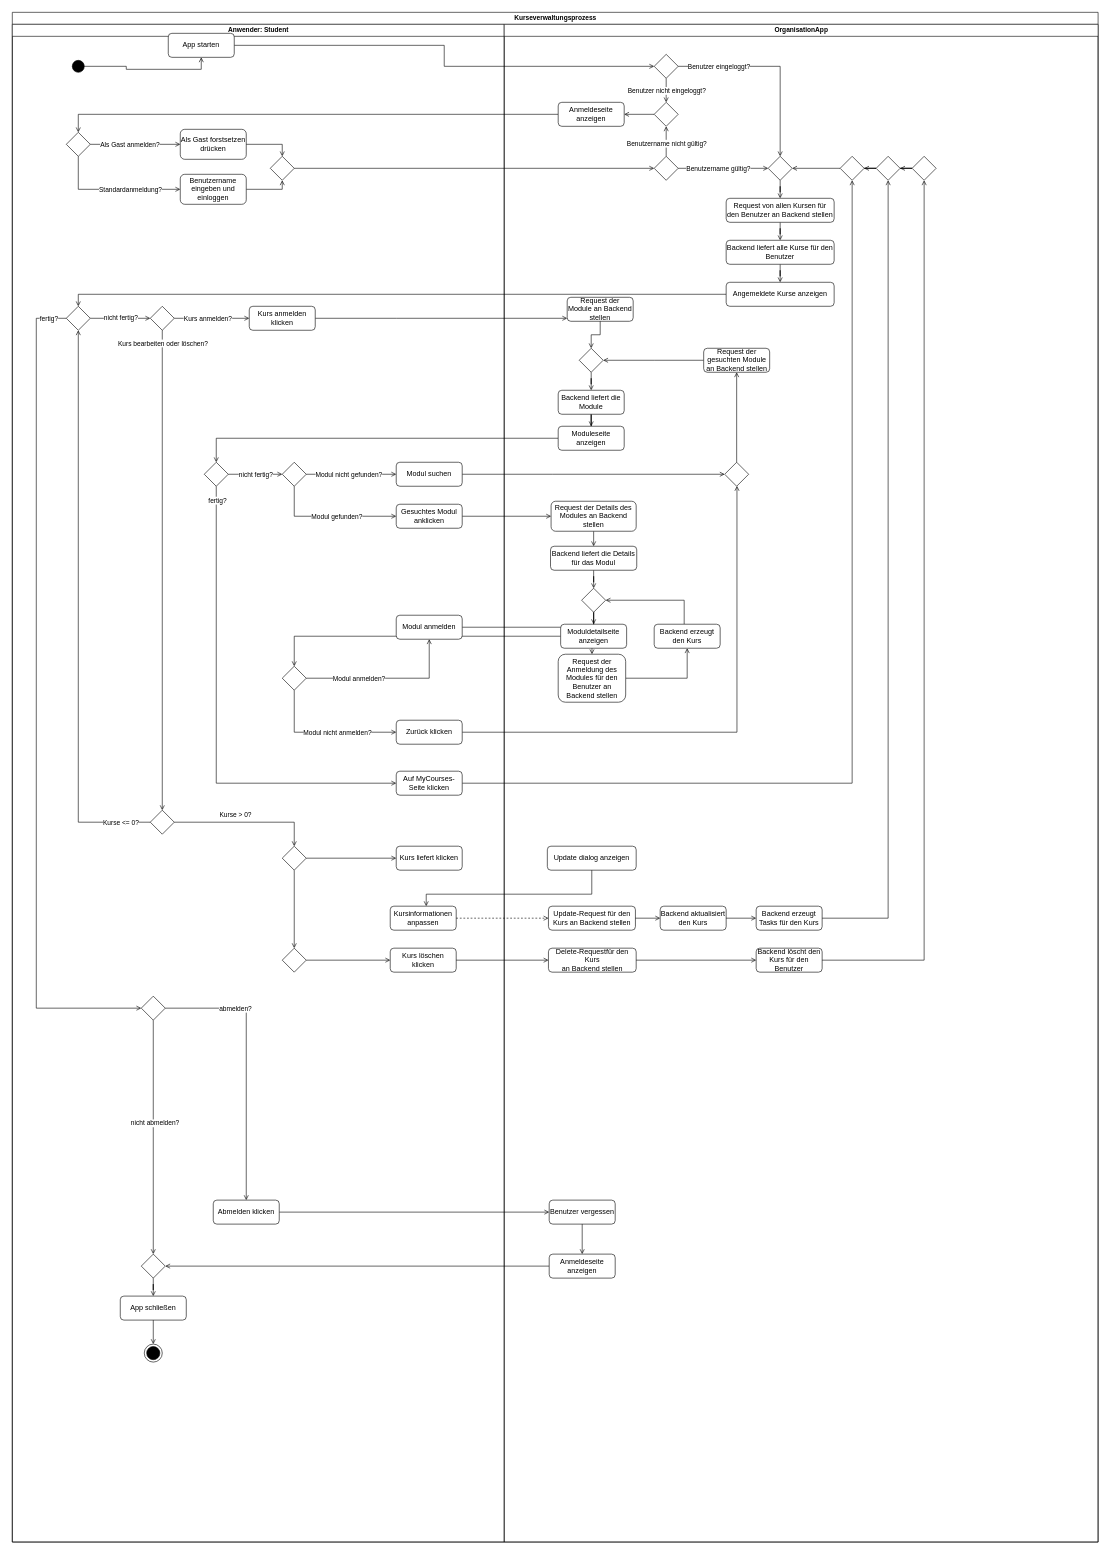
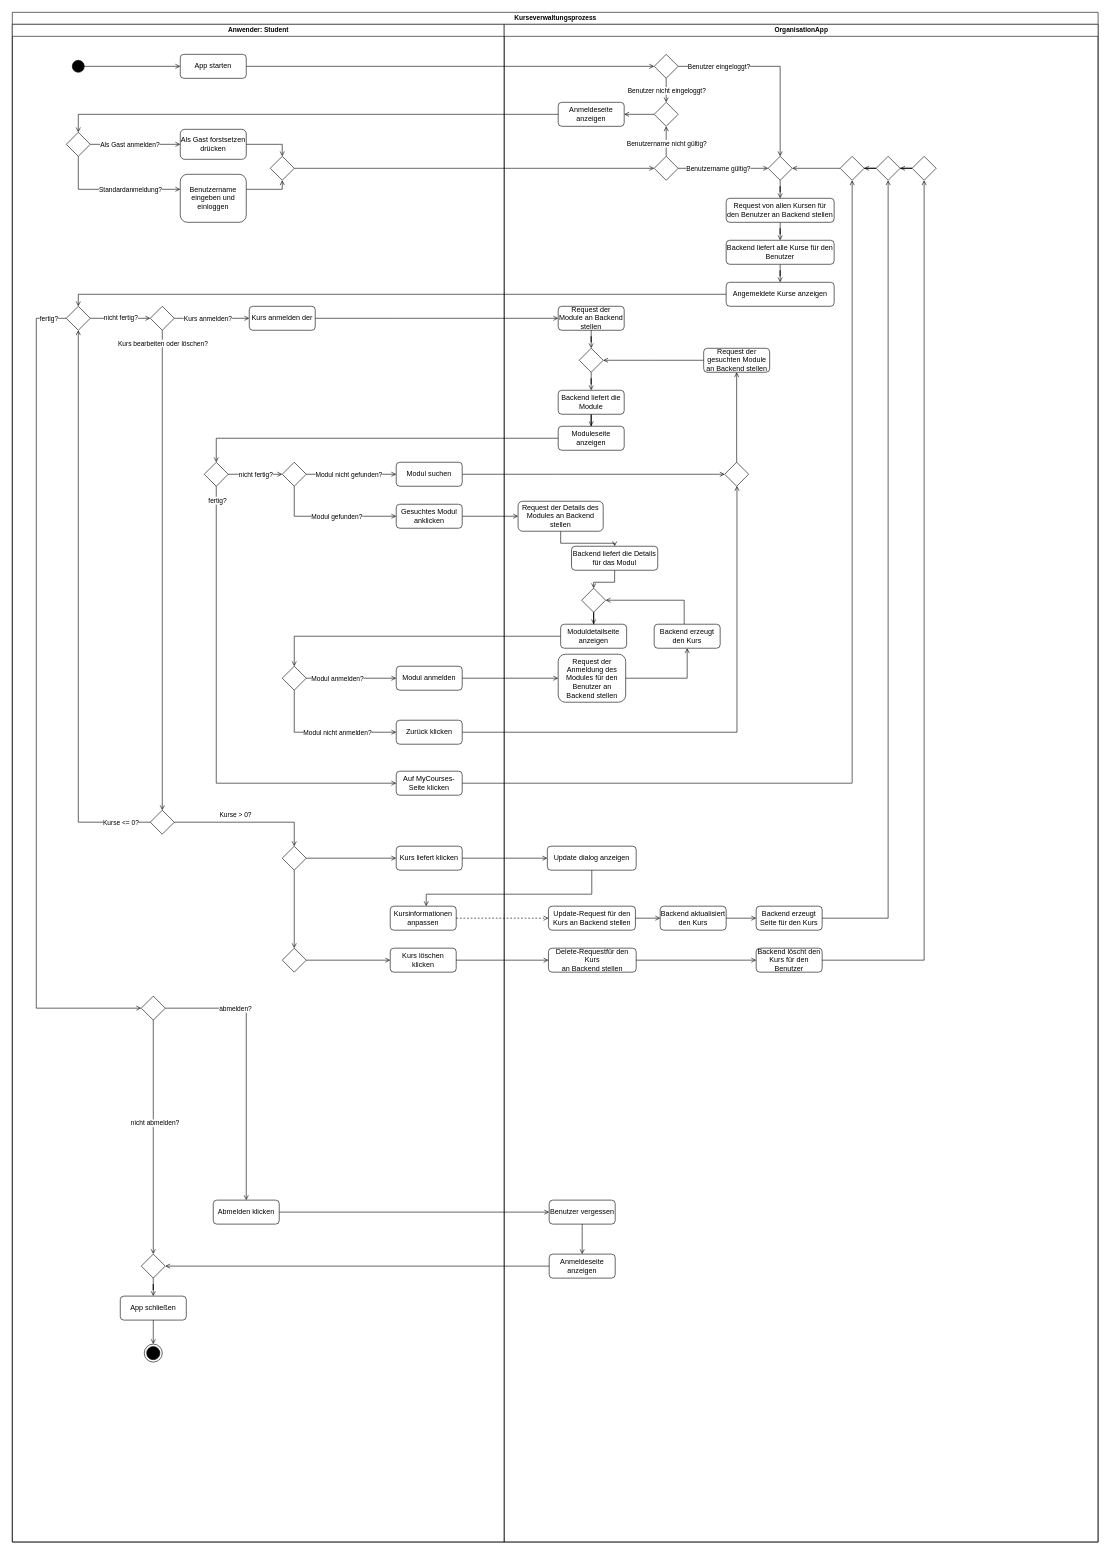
(201, 45) -> (213, 66)
(213, 189) -> (213, 198)
(600, 309) -> (591, 318)
(282, 318) -> (282, 318)
(594, 516) -> (561, 516)
(594, 558) -> (615, 558)
(429, 627) -> (429, 678)
none -> (502, 858)
(789, 918) -> (789, 918)
